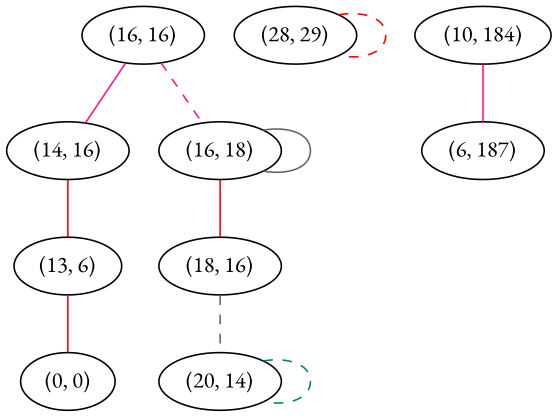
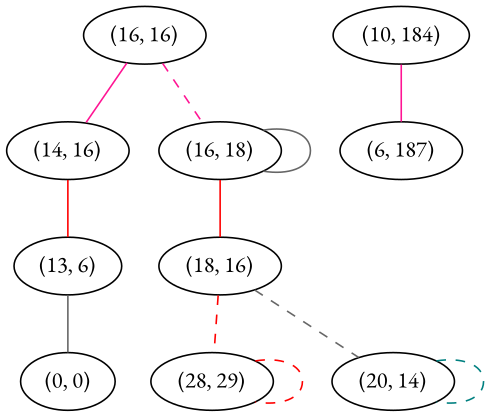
(68, 324) -> (68, 324)
none -> (216, 324)
